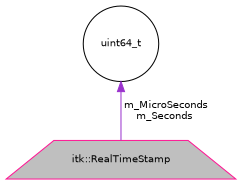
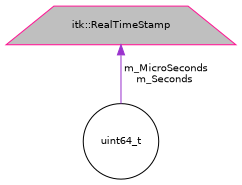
(121, 116) -> (121, 79)
